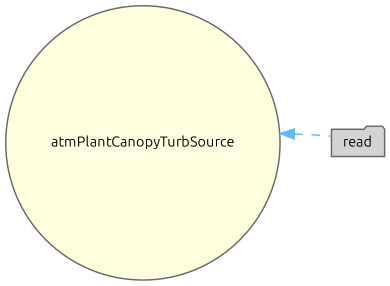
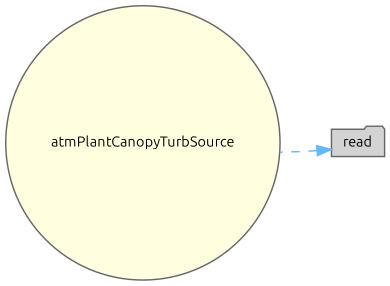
(313, 135) -> (298, 152)
